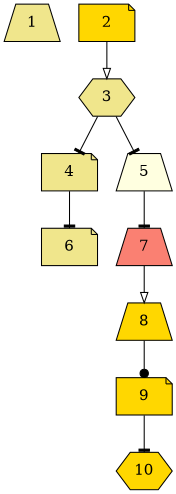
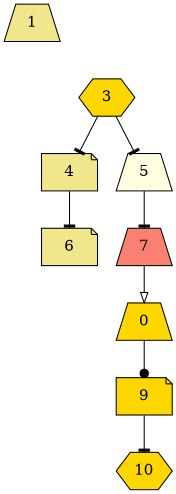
(107, 23) -> none
(107, 98) -> (107, 98)
(144, 322) -> (144, 322)
